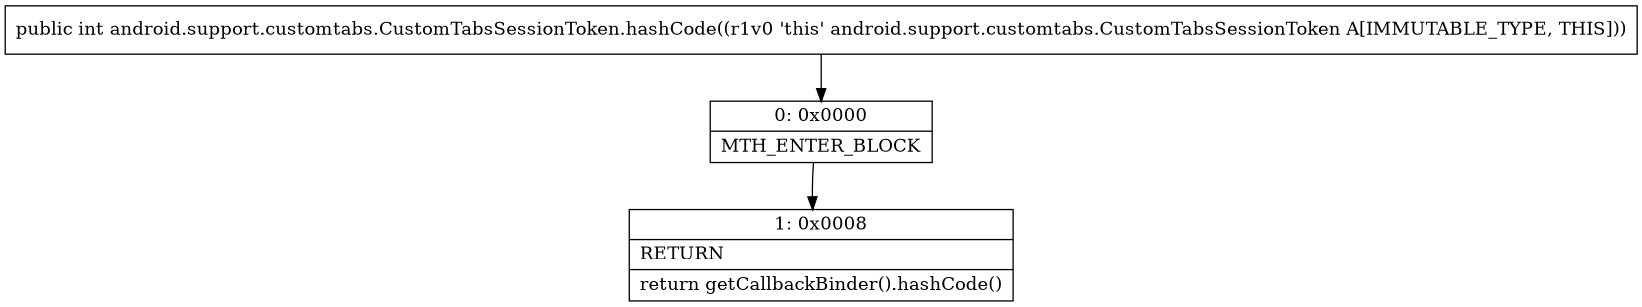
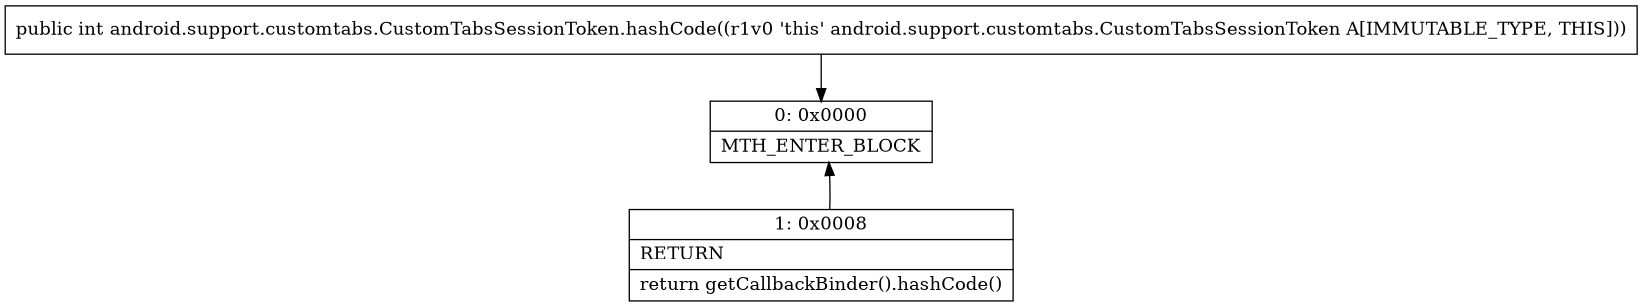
(813, 180) -> (830, 193)
